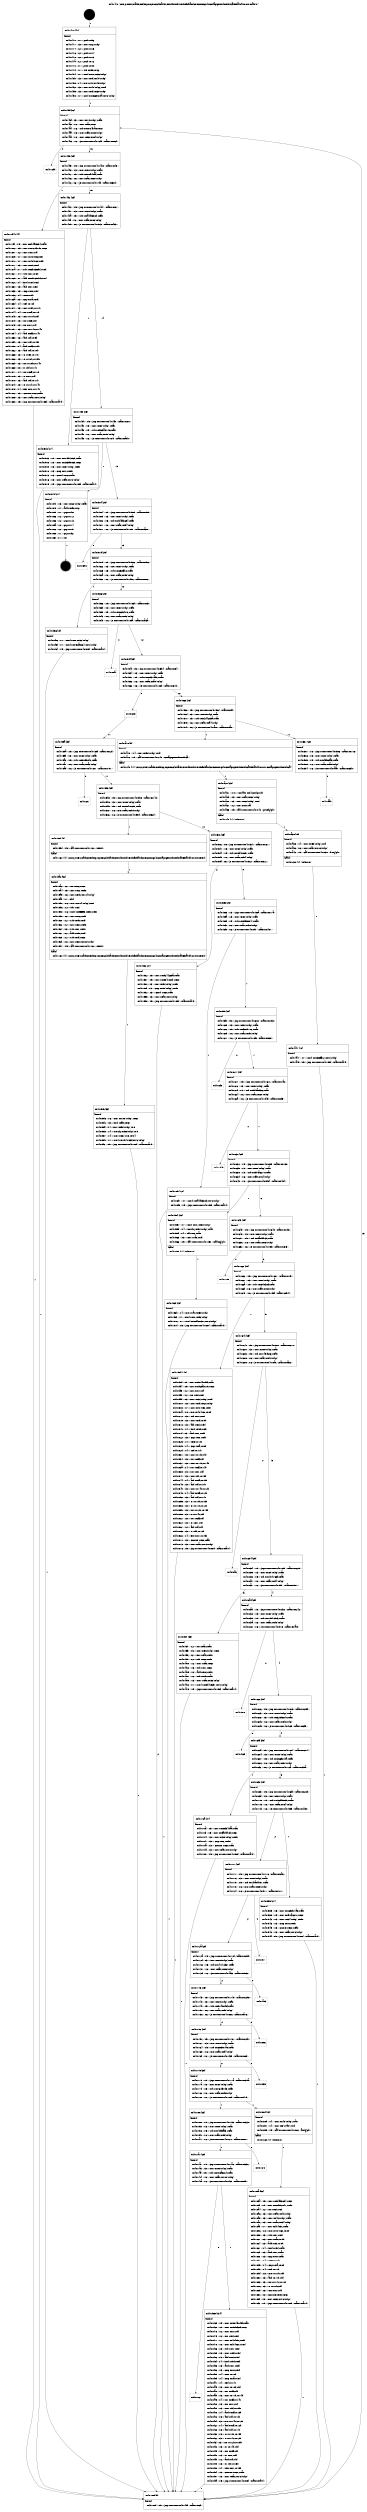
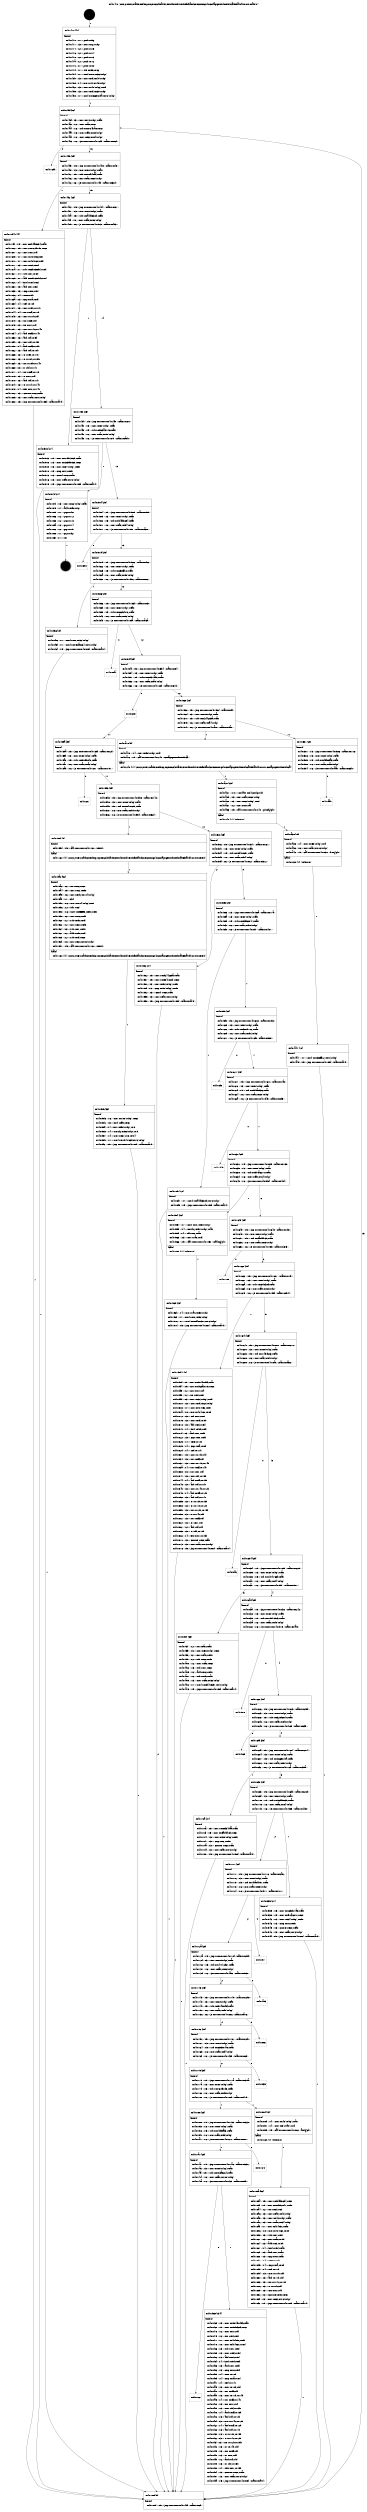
(200, 2488) -> none
